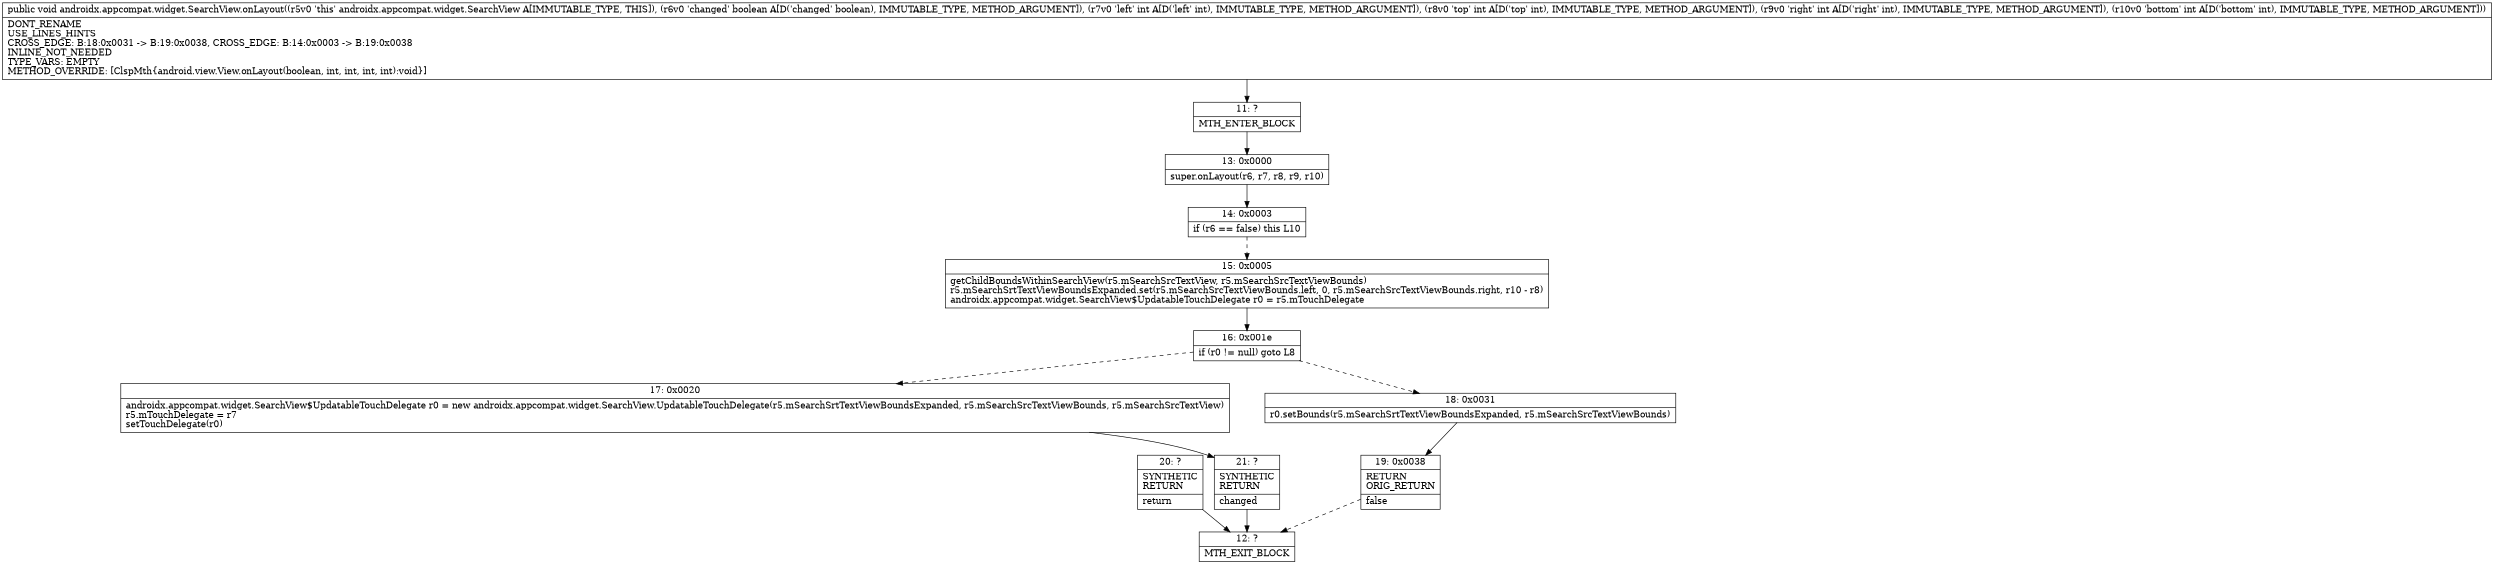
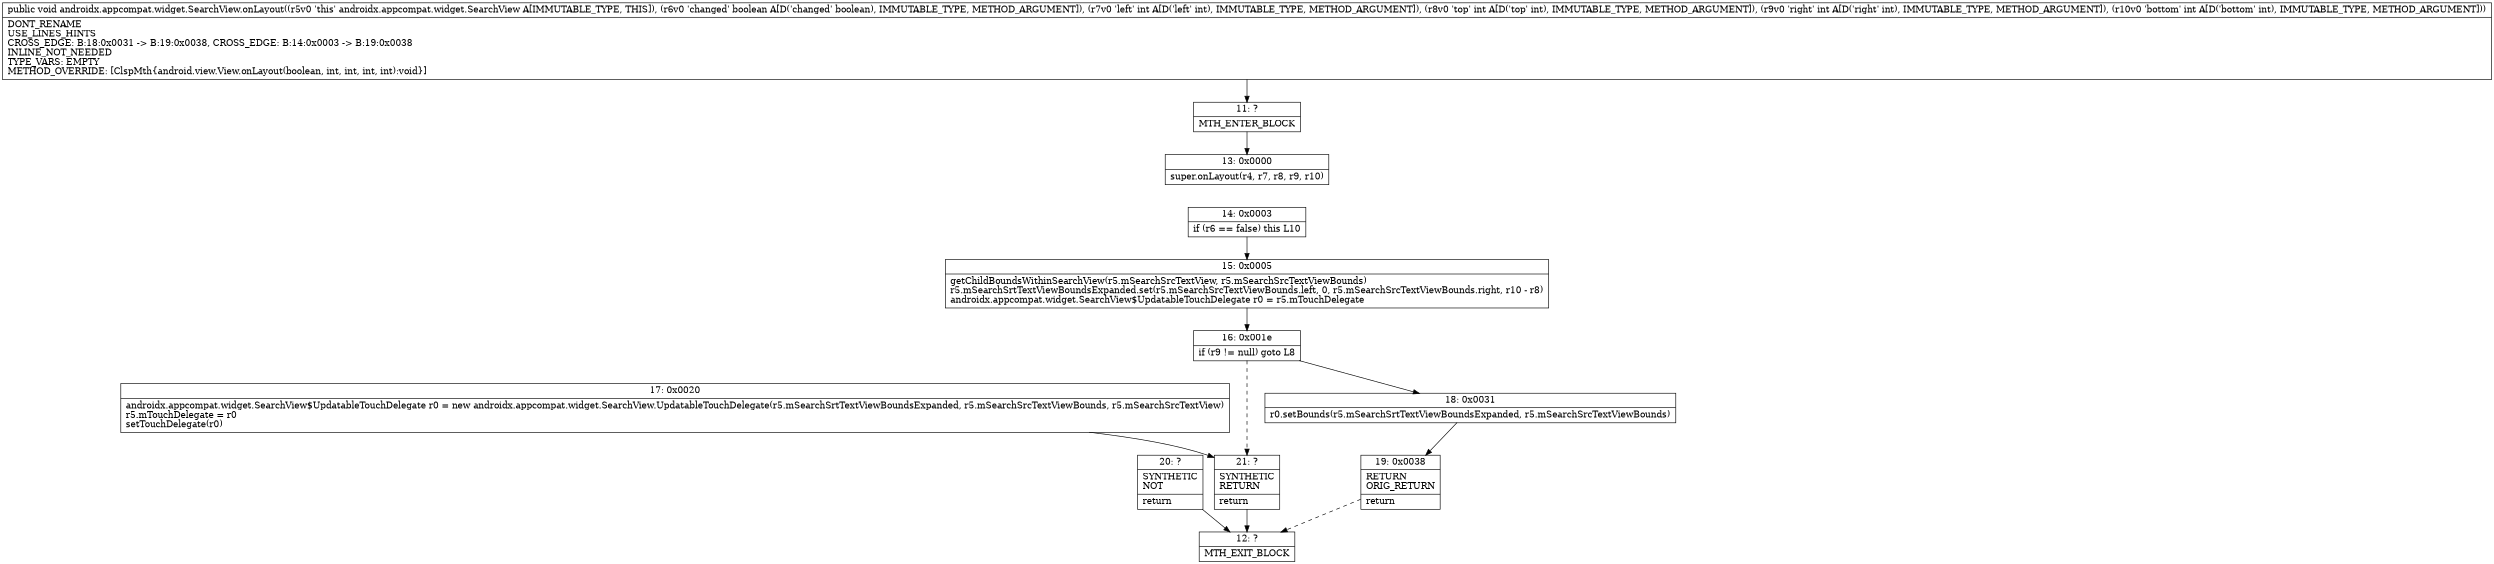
(1247, 177) -> (1247, 177)
(1247, 193) -> none
(1247, 245) -> (1247, 245)
(1247, 353) -> (1247, 353)
(1048, 368) -> (1247, 405)
(1356, 376) -> (1356, 376)
(182, 415) -> (182, 415)
(1163, 486) -> (1153, 486)
(1239, 501) -> (1234, 501)
(1377, 501) -> (1380, 501)
